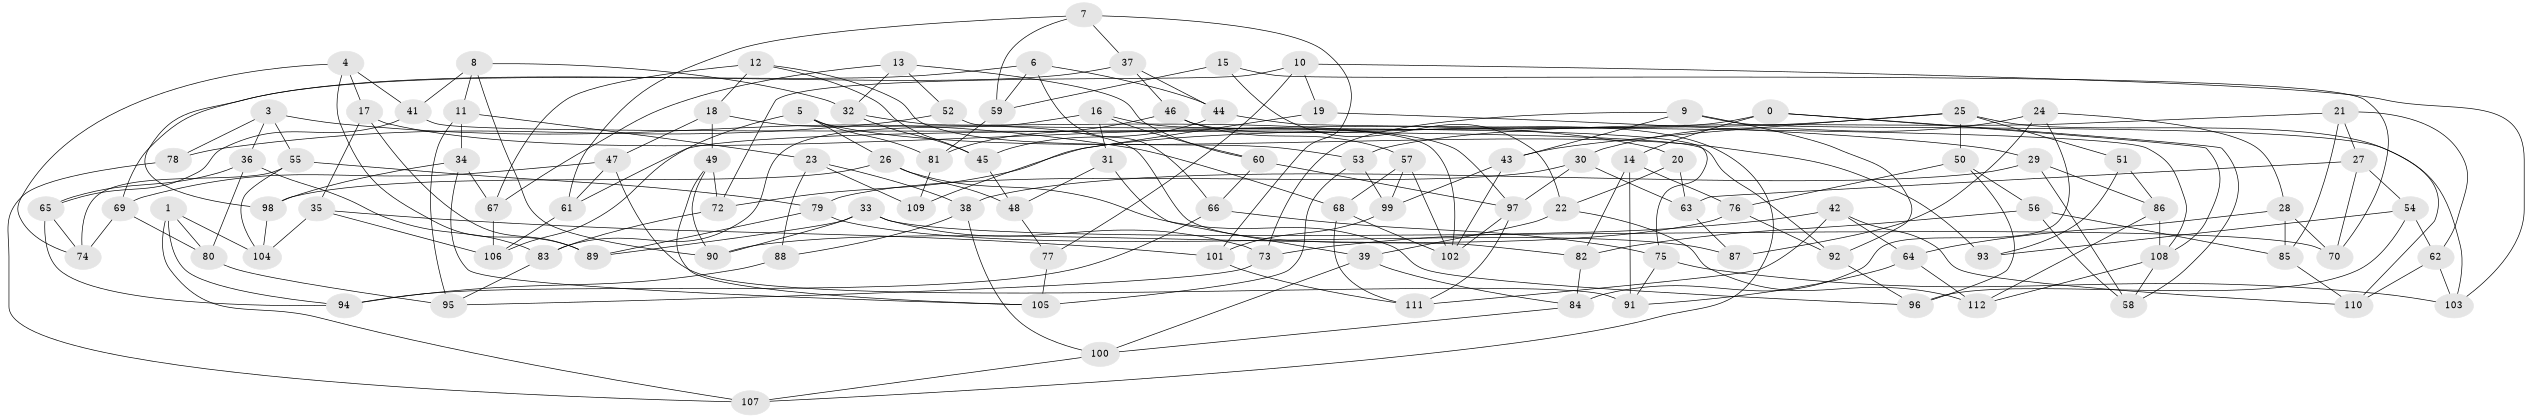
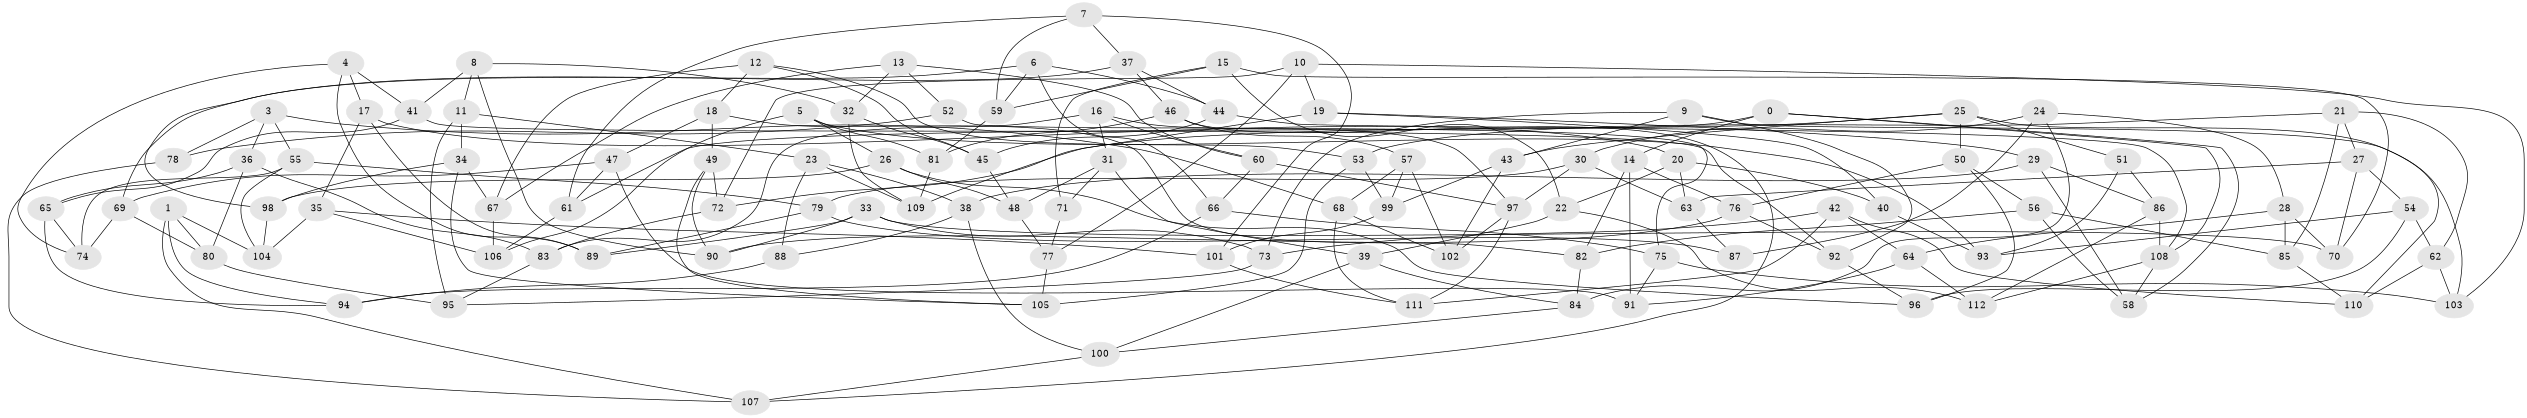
(1201, 124) -> (857, 163)
none -> (1063, 209)
none -> (1884, 209)
